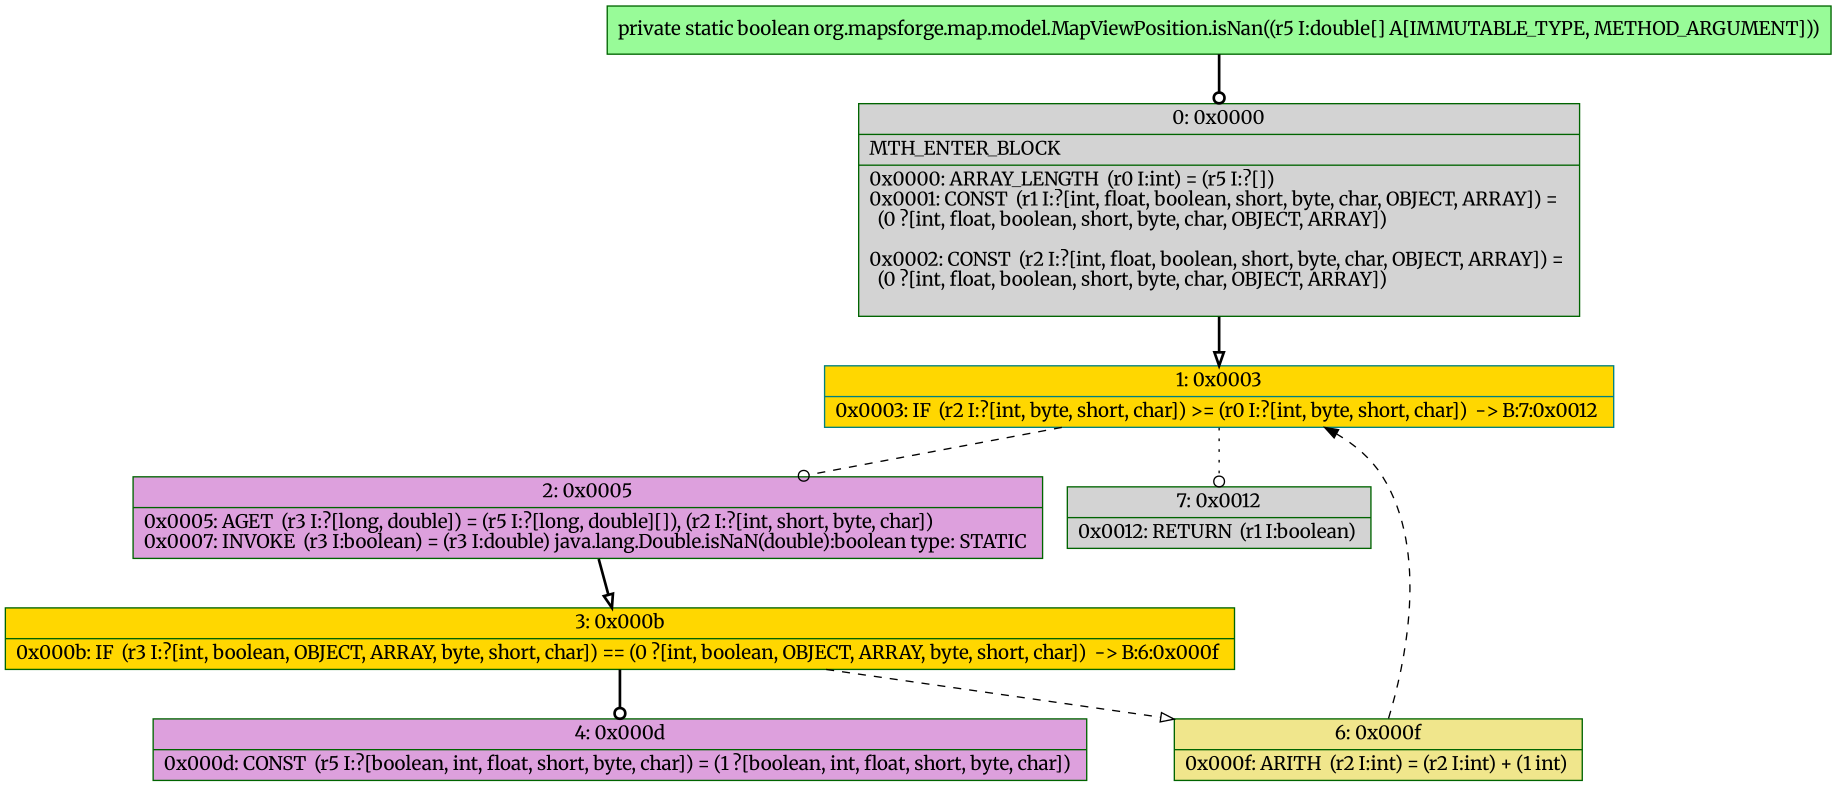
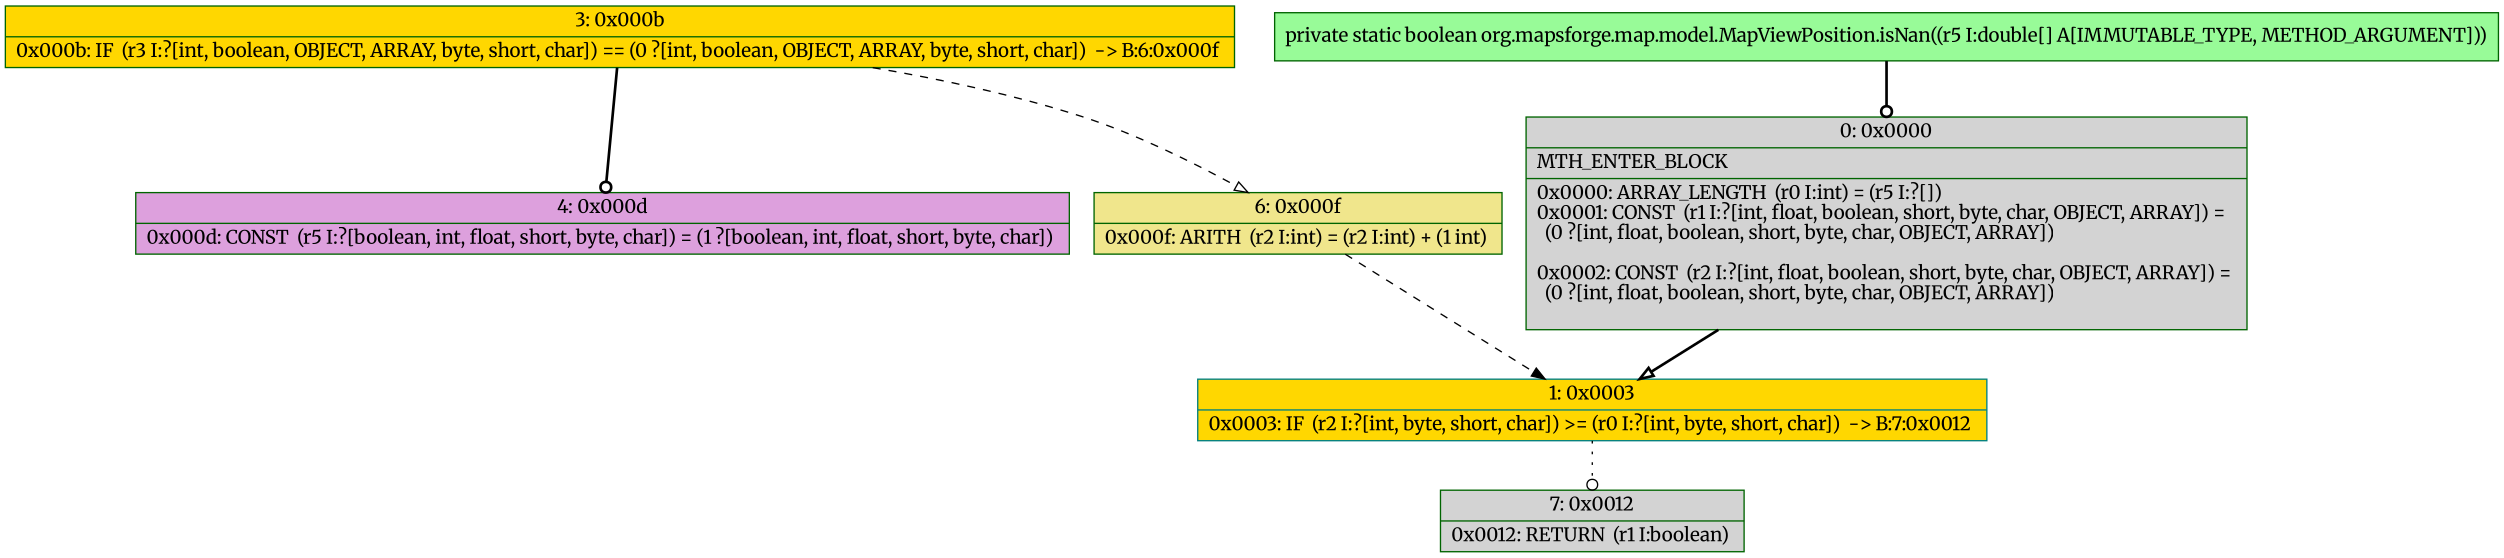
(588, 518) -> none
